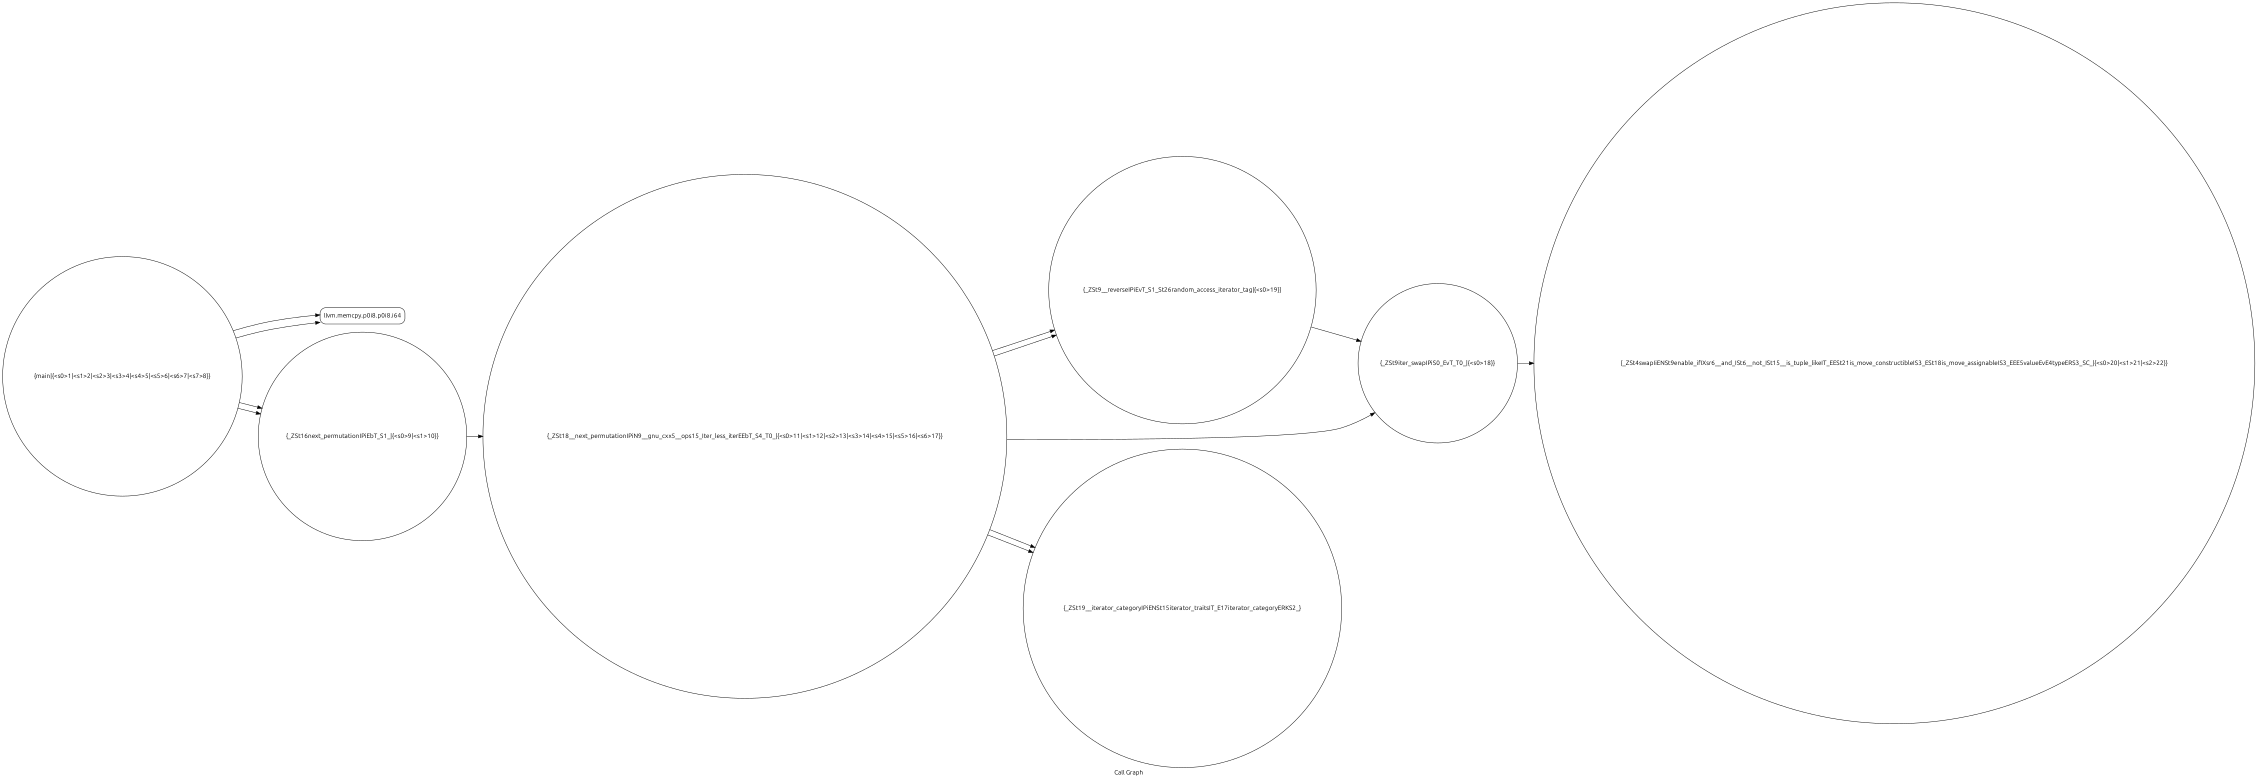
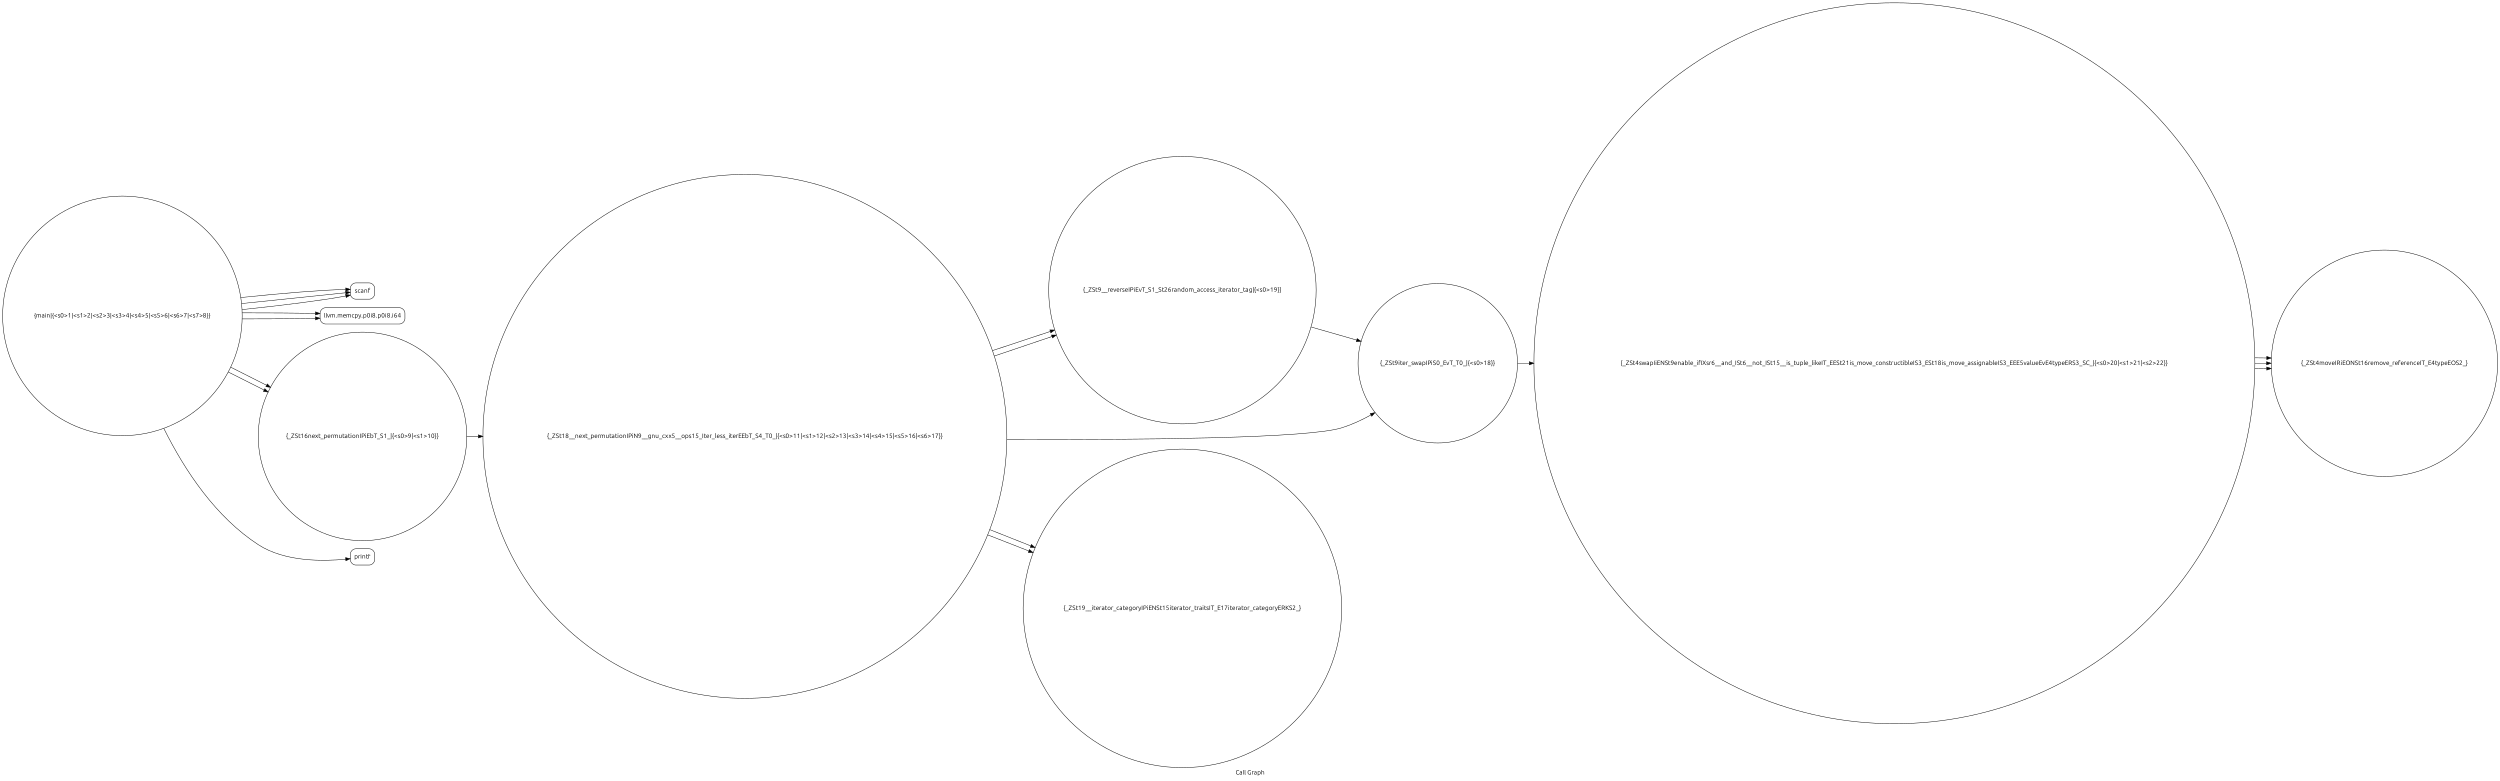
none -> (363, 291)
none -> (2384, 363)
none -> (363, 557)
